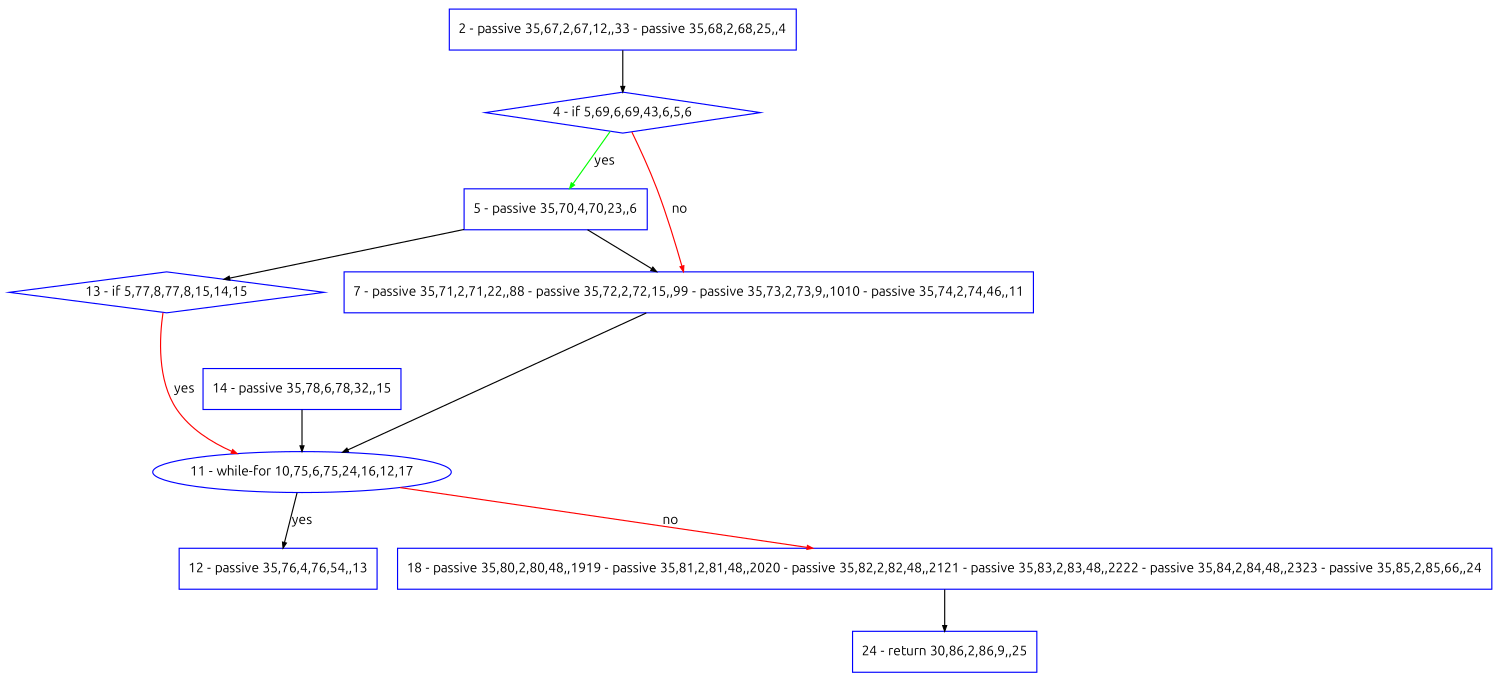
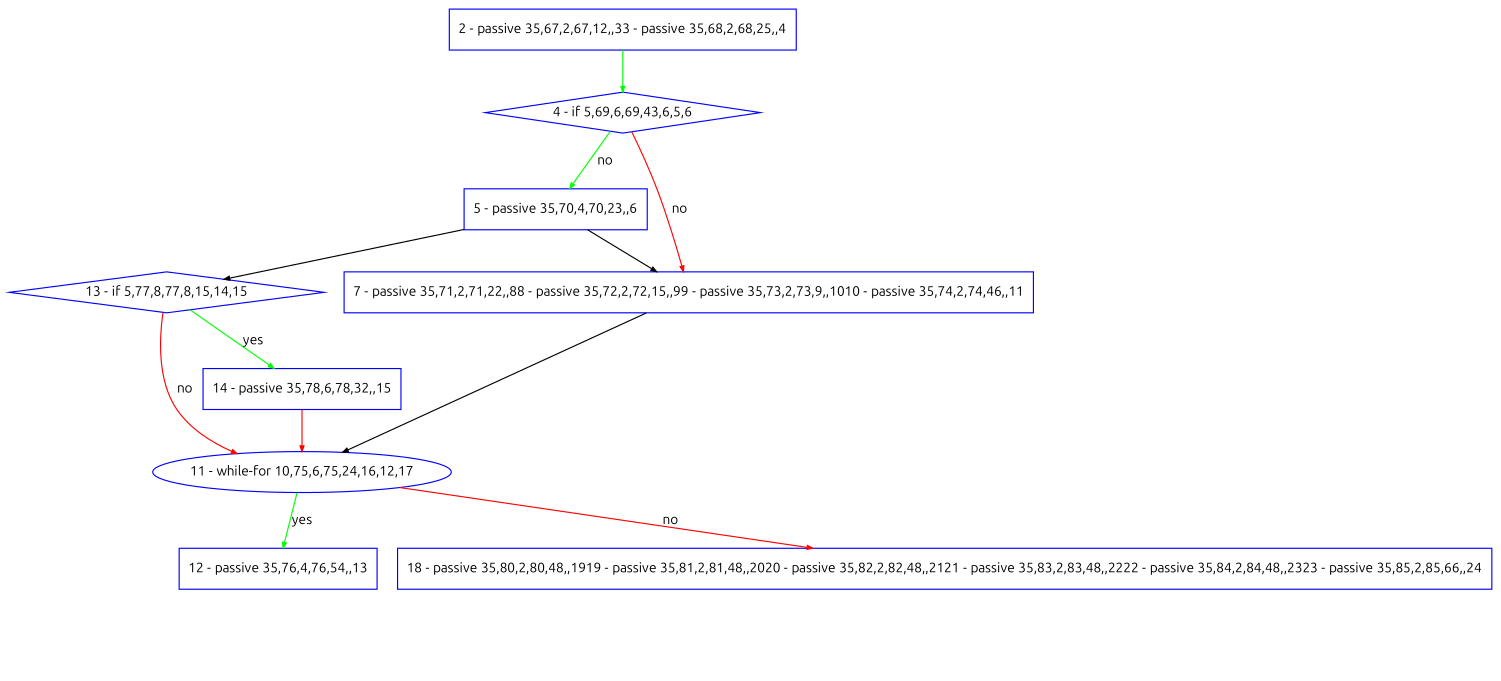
(623, 68) -> (623, 68)
(605, 161) -> (605, 161)
none -> (230, 337)
(185, 389) -> (185, 389)
(302, 428) -> (302, 428)
(291, 518) -> (291, 518)
(945, 652) -> none
